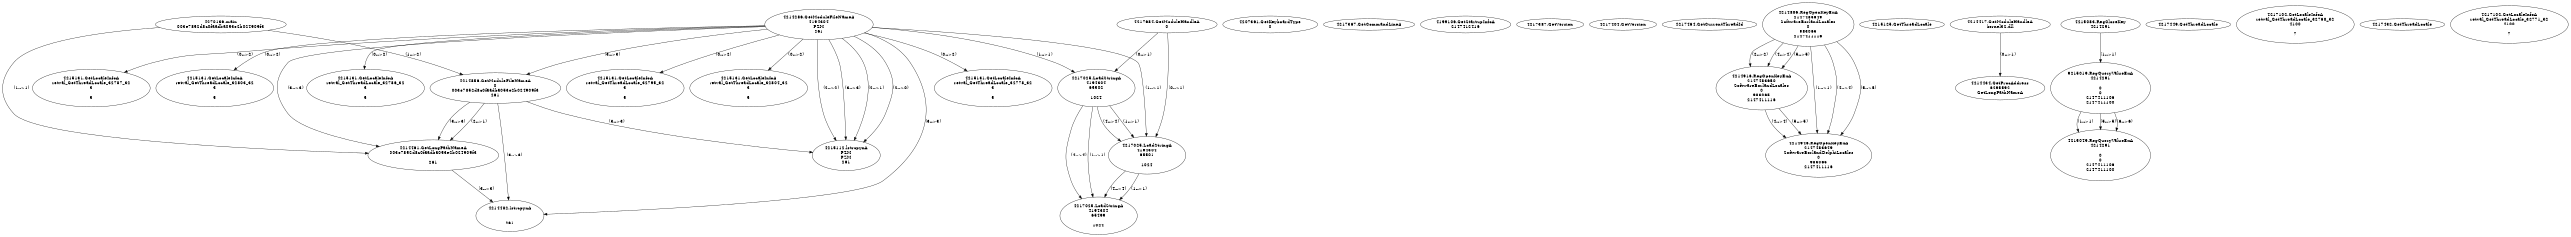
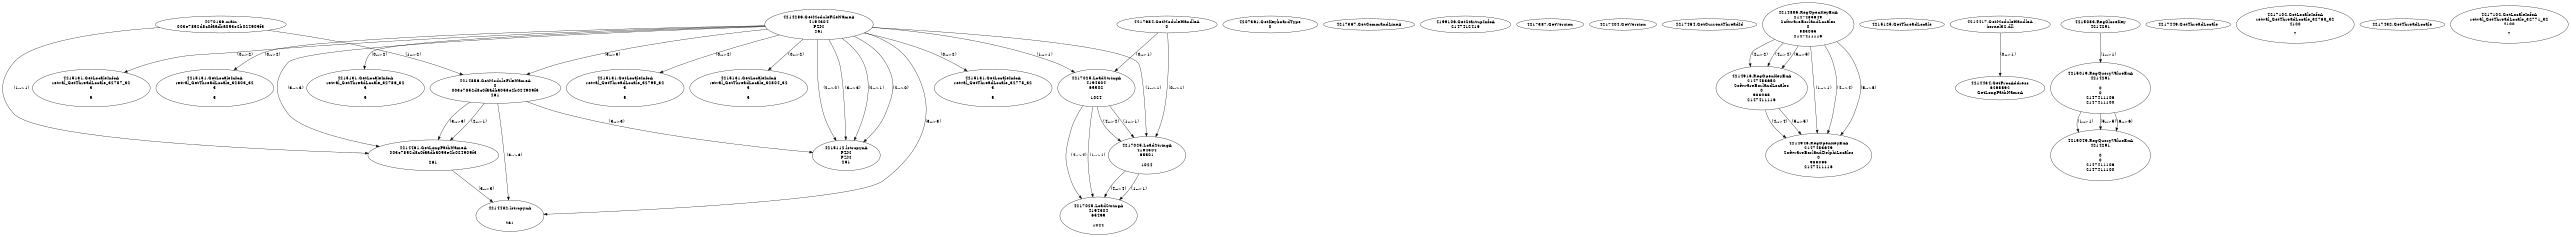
(2101, 88) -> (2101, 88)
